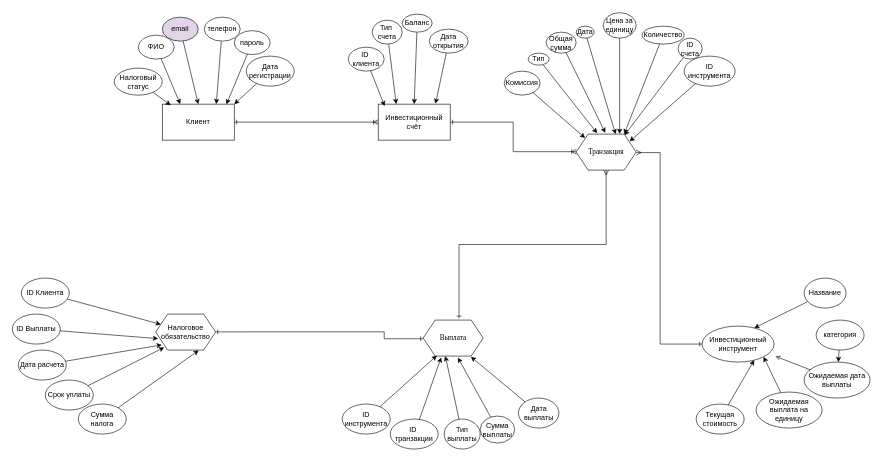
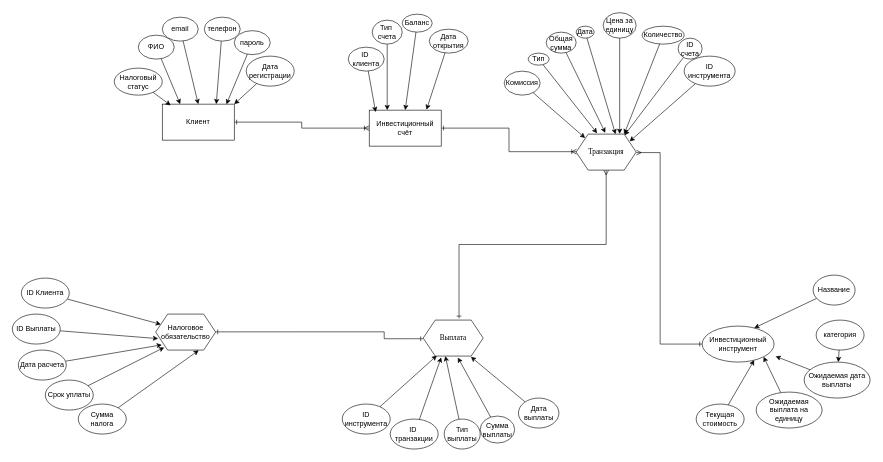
(180, 29) -> (180, 29)
(414, 122) -> (405, 128)
(825, 293) -> (834, 290)
(779, 358) -> (780, 358)
